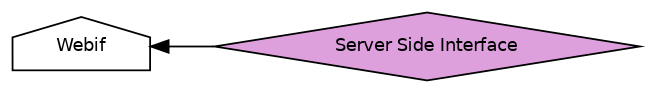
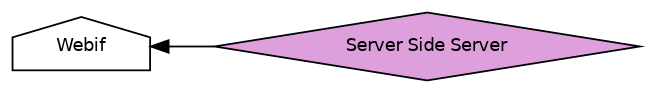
(427, 46) -> (427, 46)
